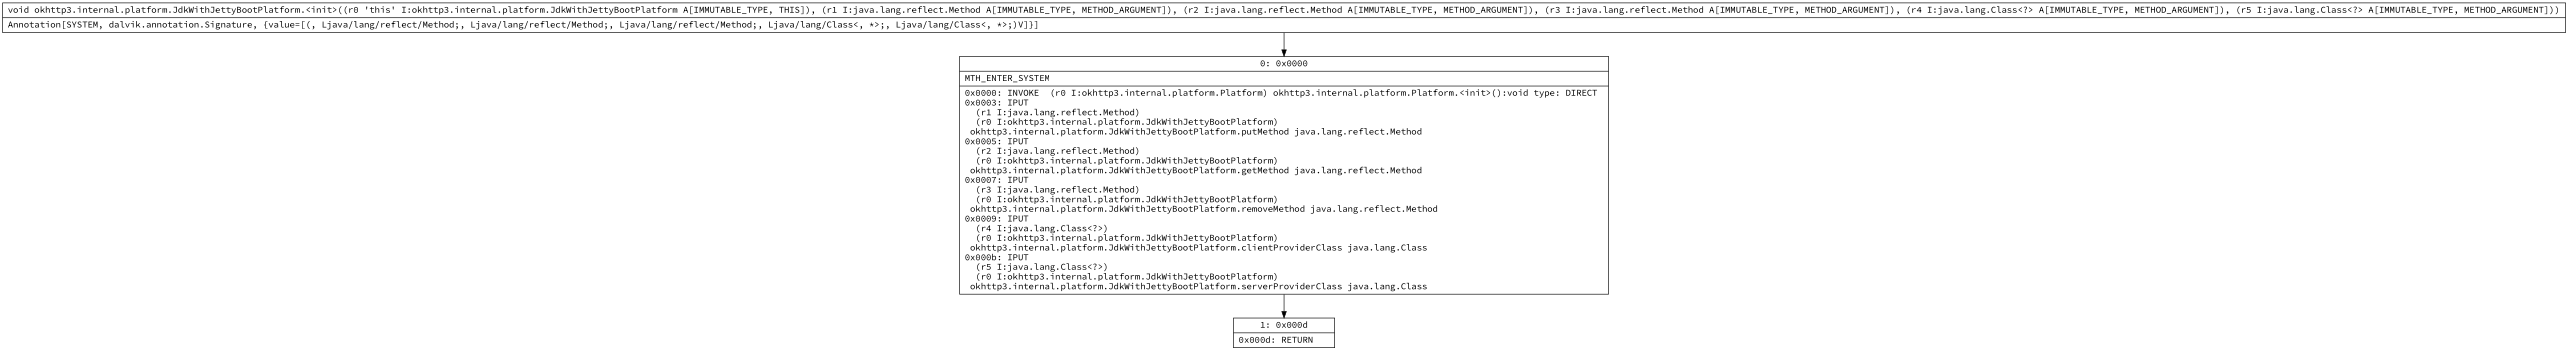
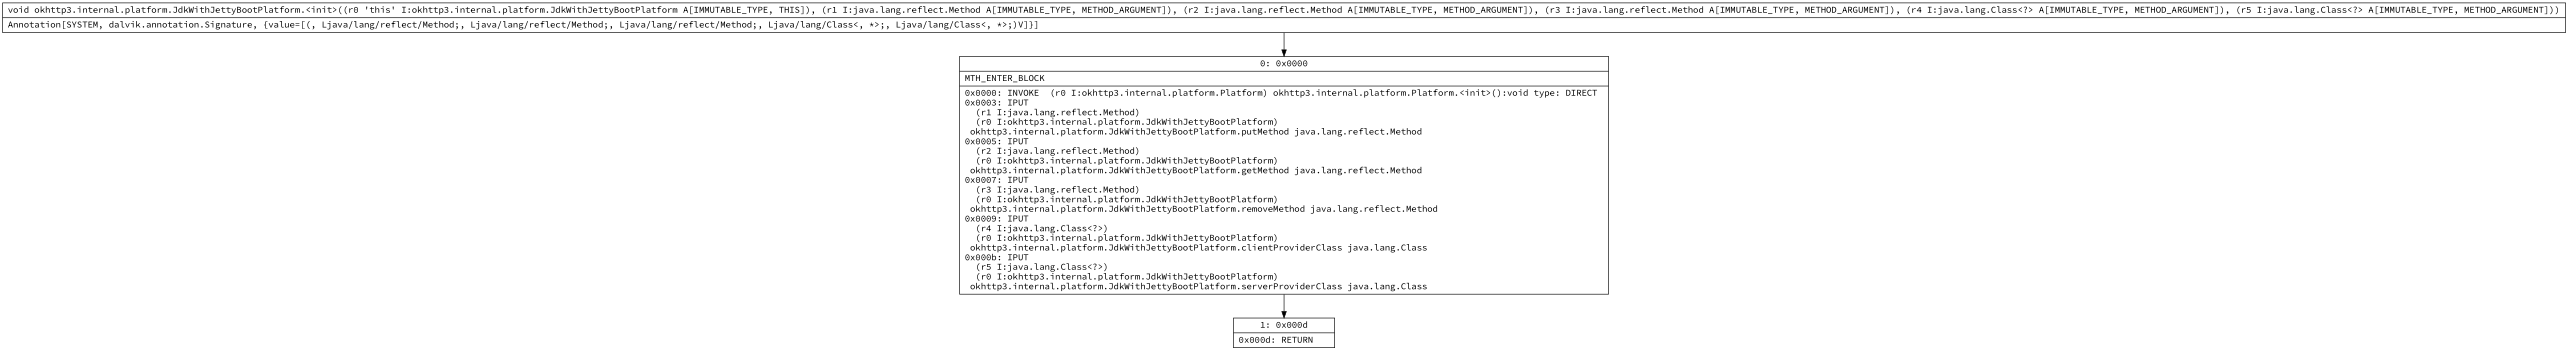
(1008, 78) -> (1005, 78)
